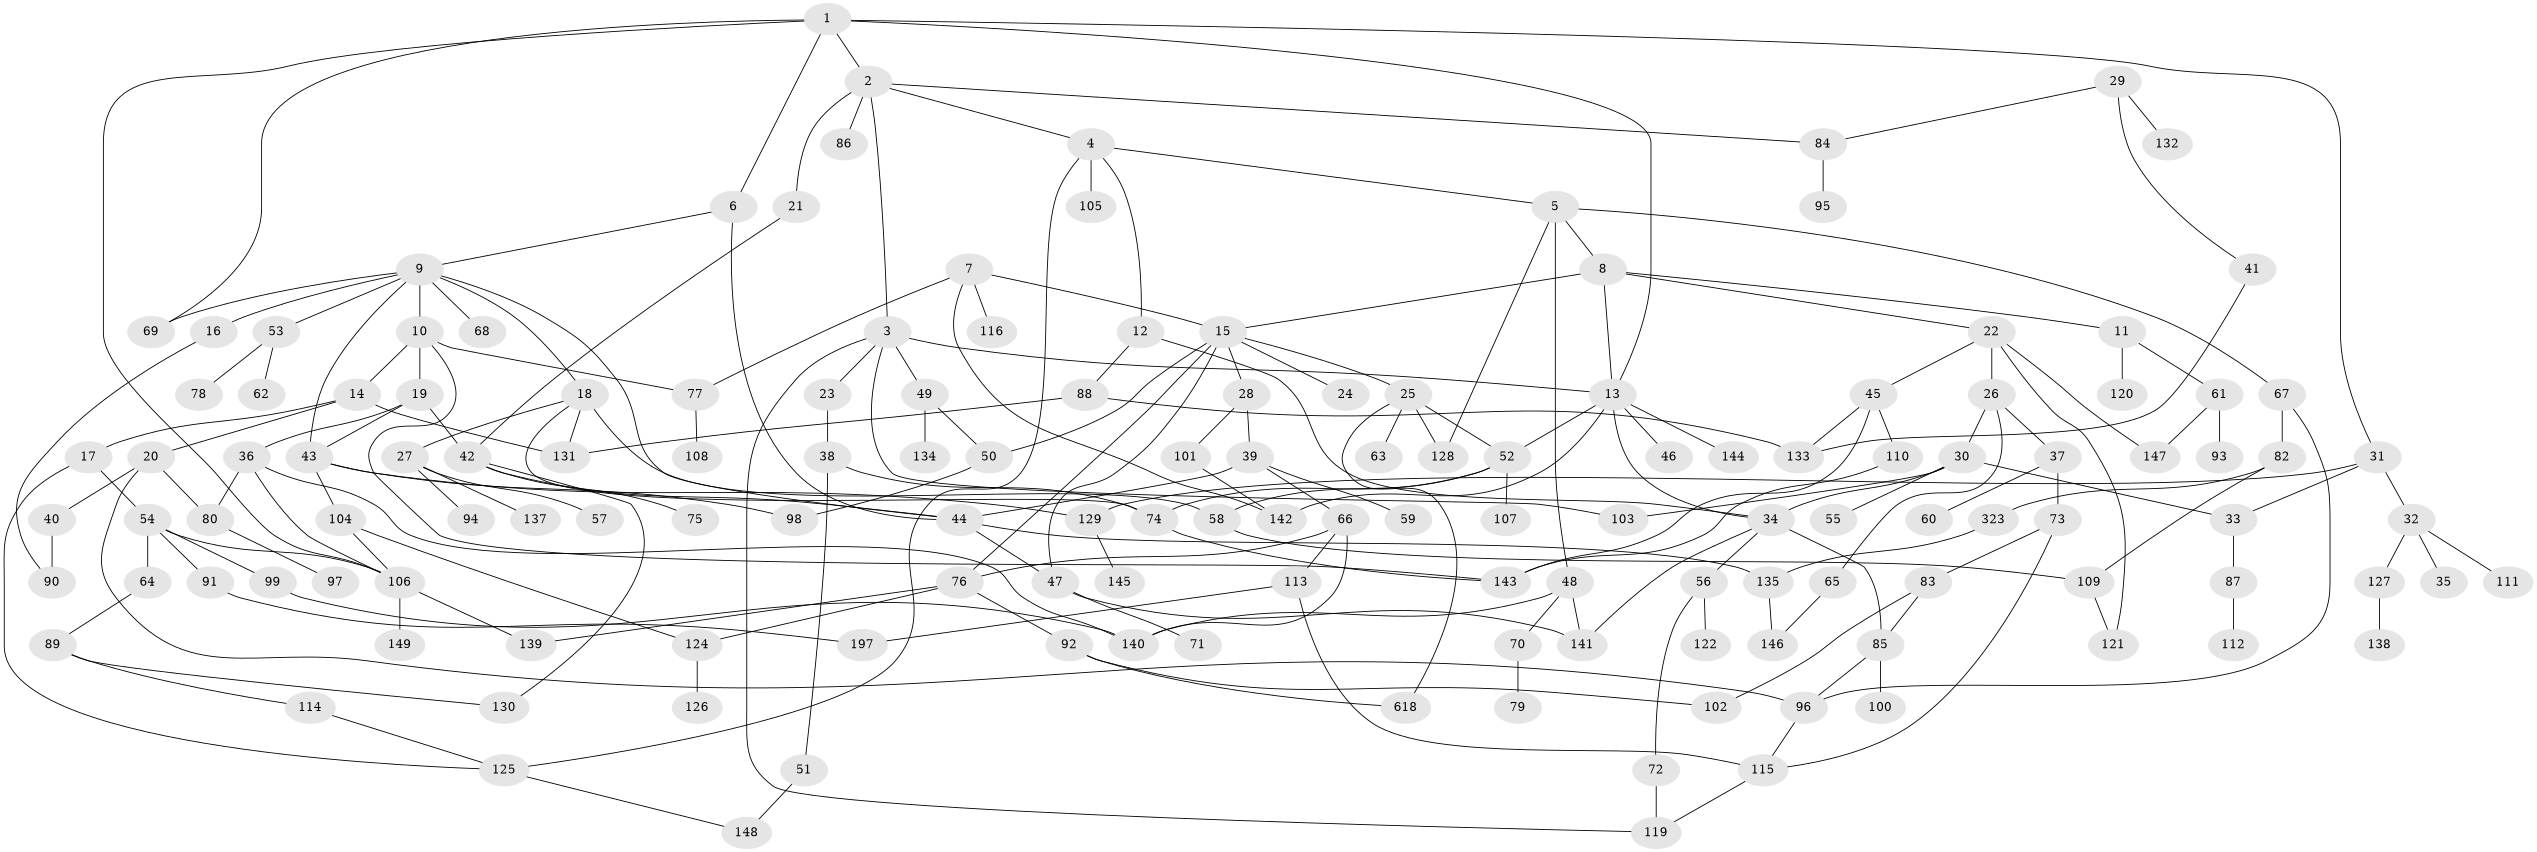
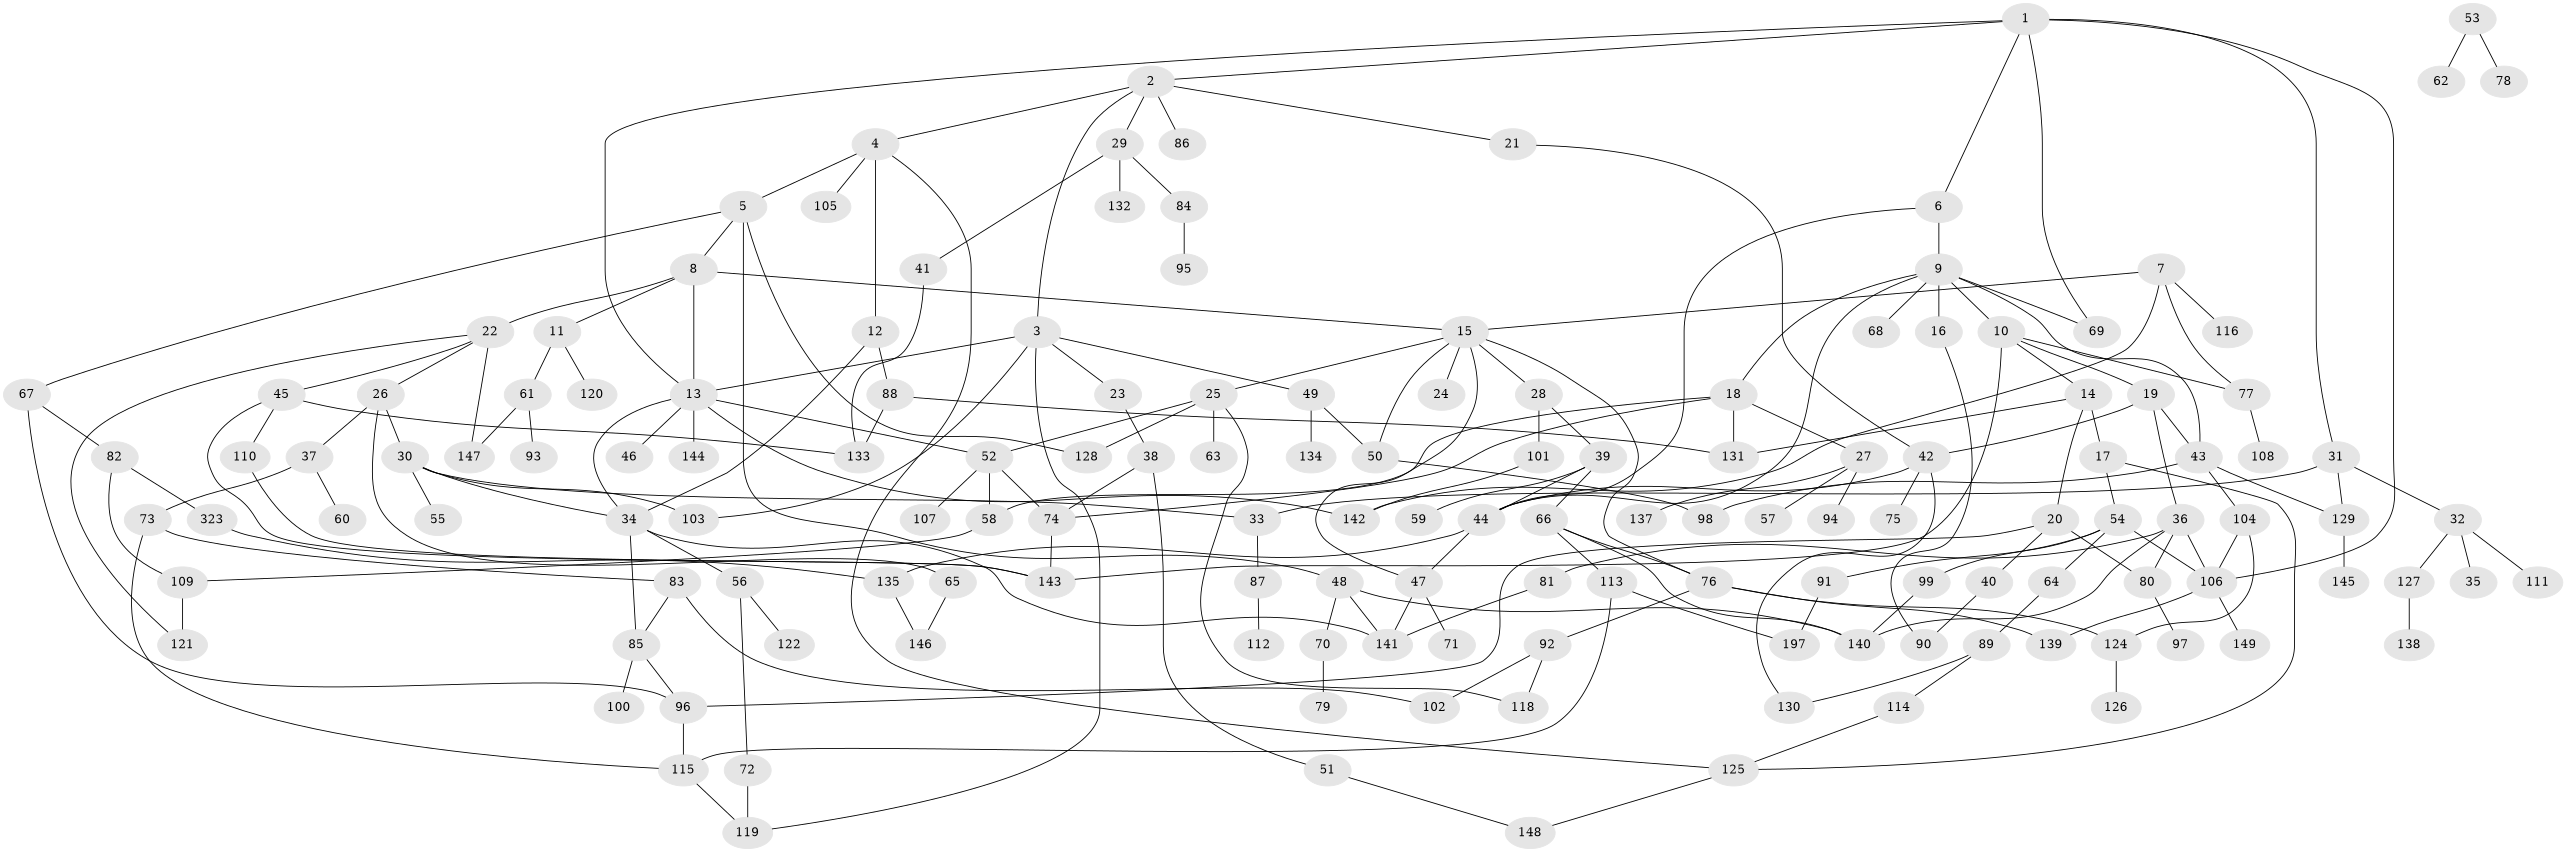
(1346, 113) -> (1135, 113)
(348, 301) -> none
none -> (1548, 583)
(1406, 708) -> (1523, 708)
